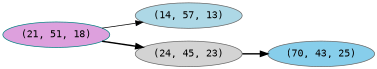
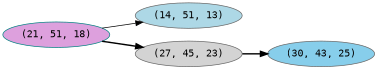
(189, 16) -> (189, 16)
(189, 54) -> (189, 54)
(321, 54) -> (321, 54)
